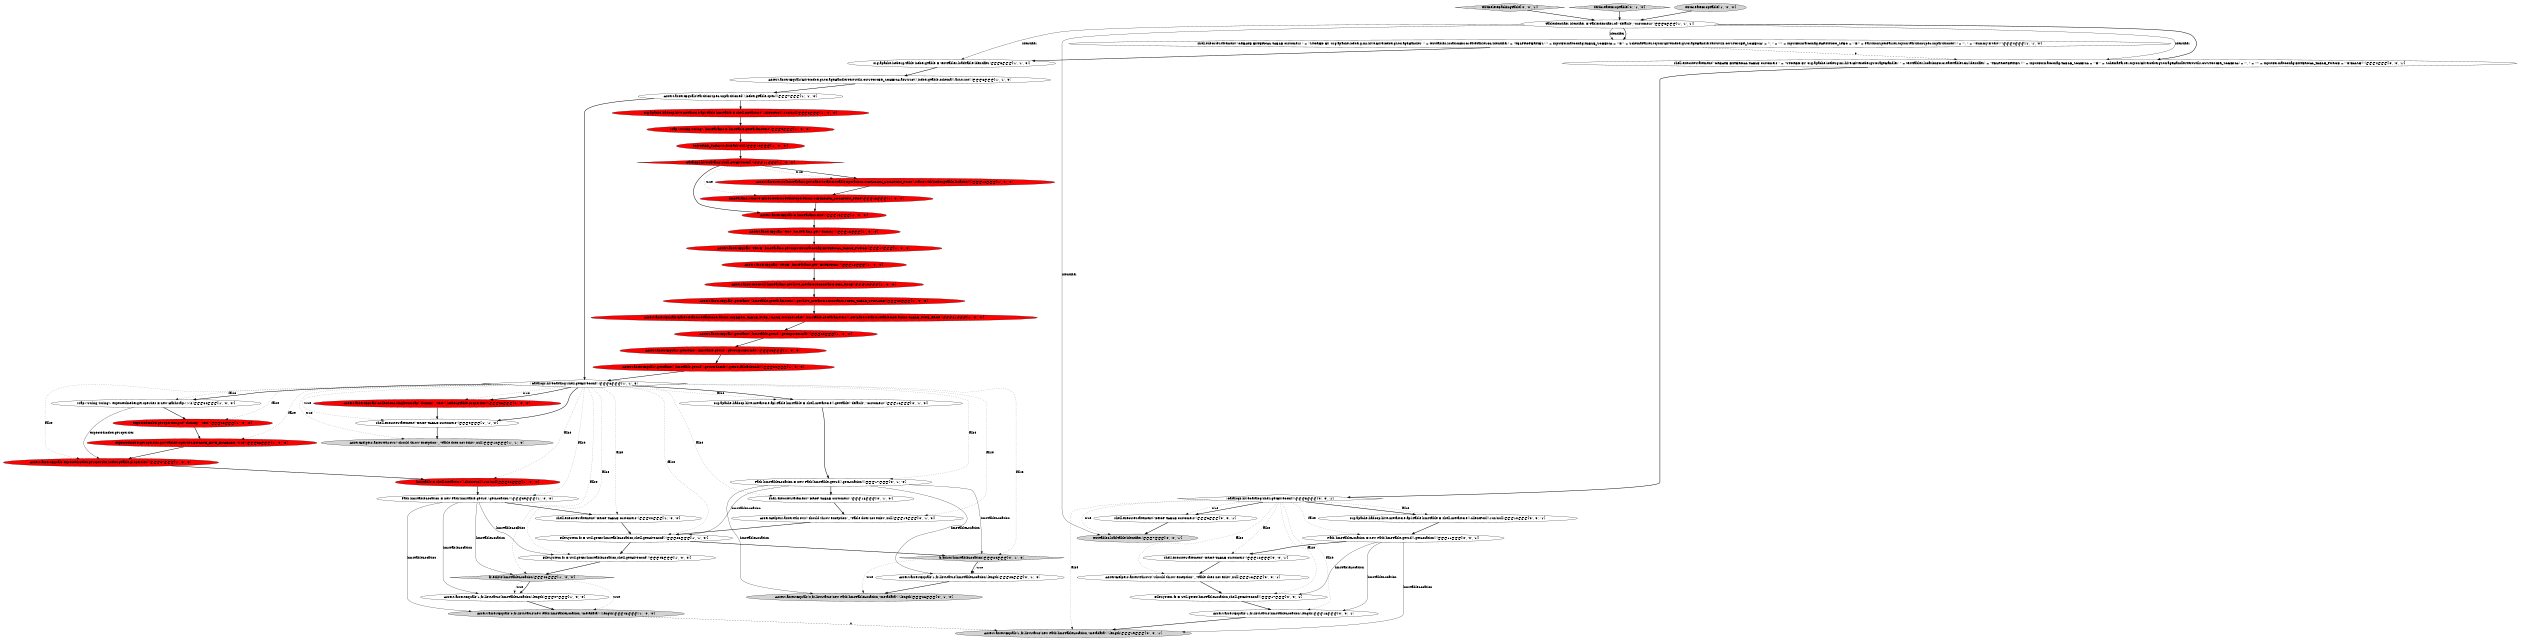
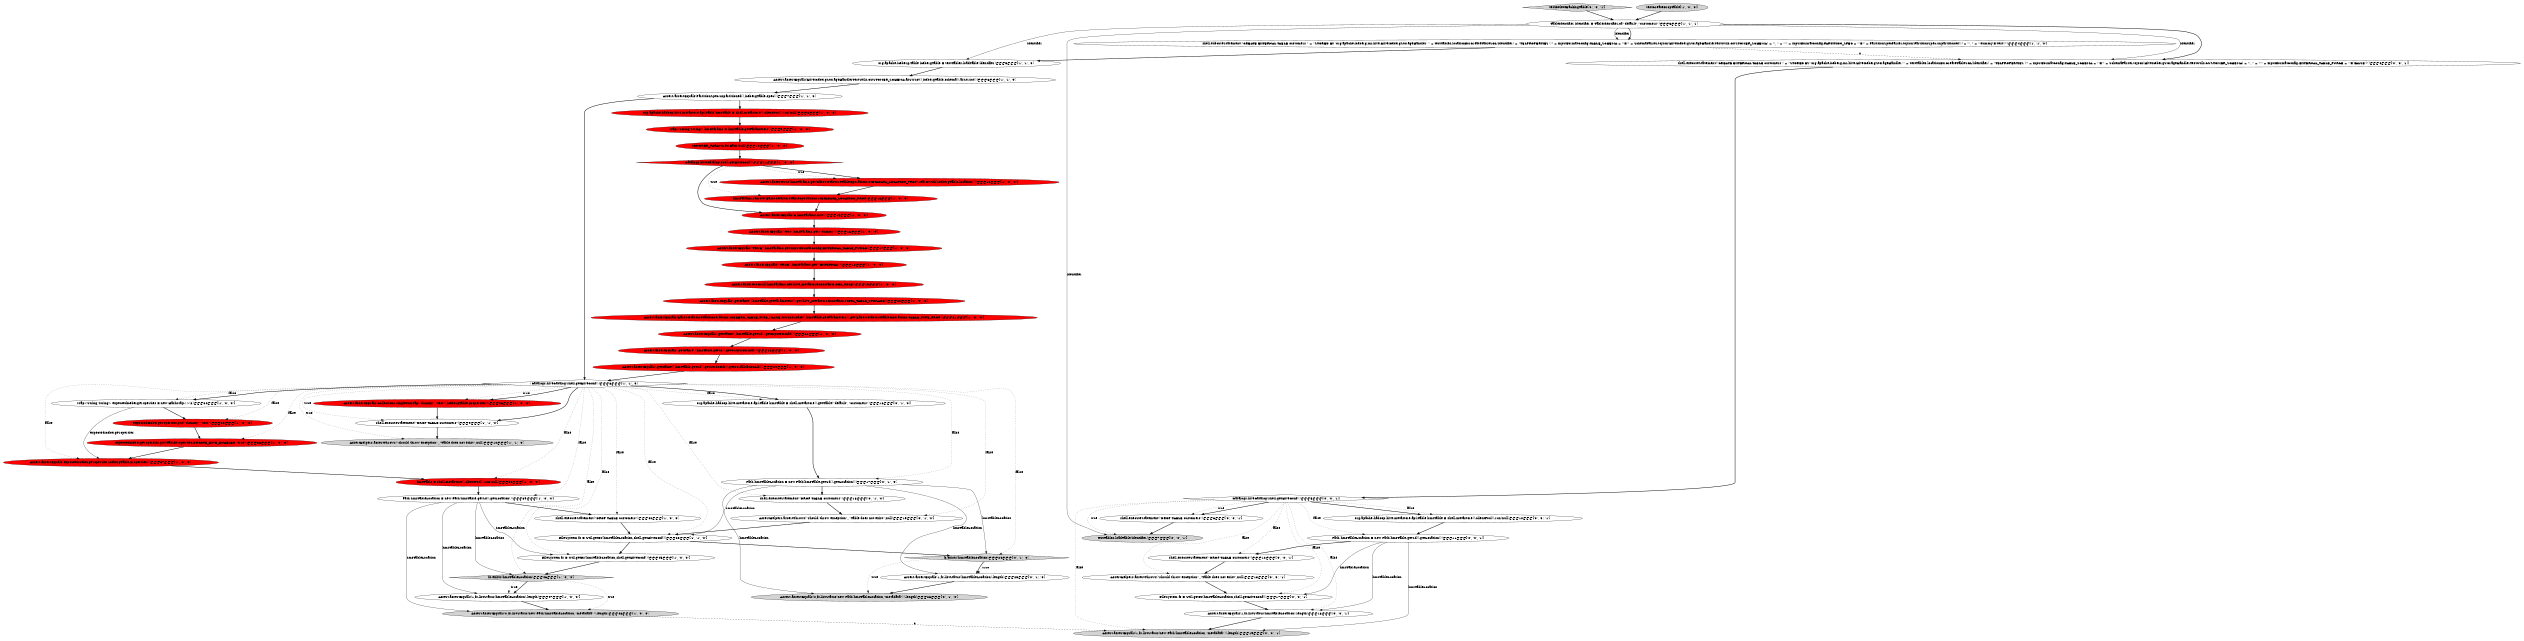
(1620, 7) -> none
